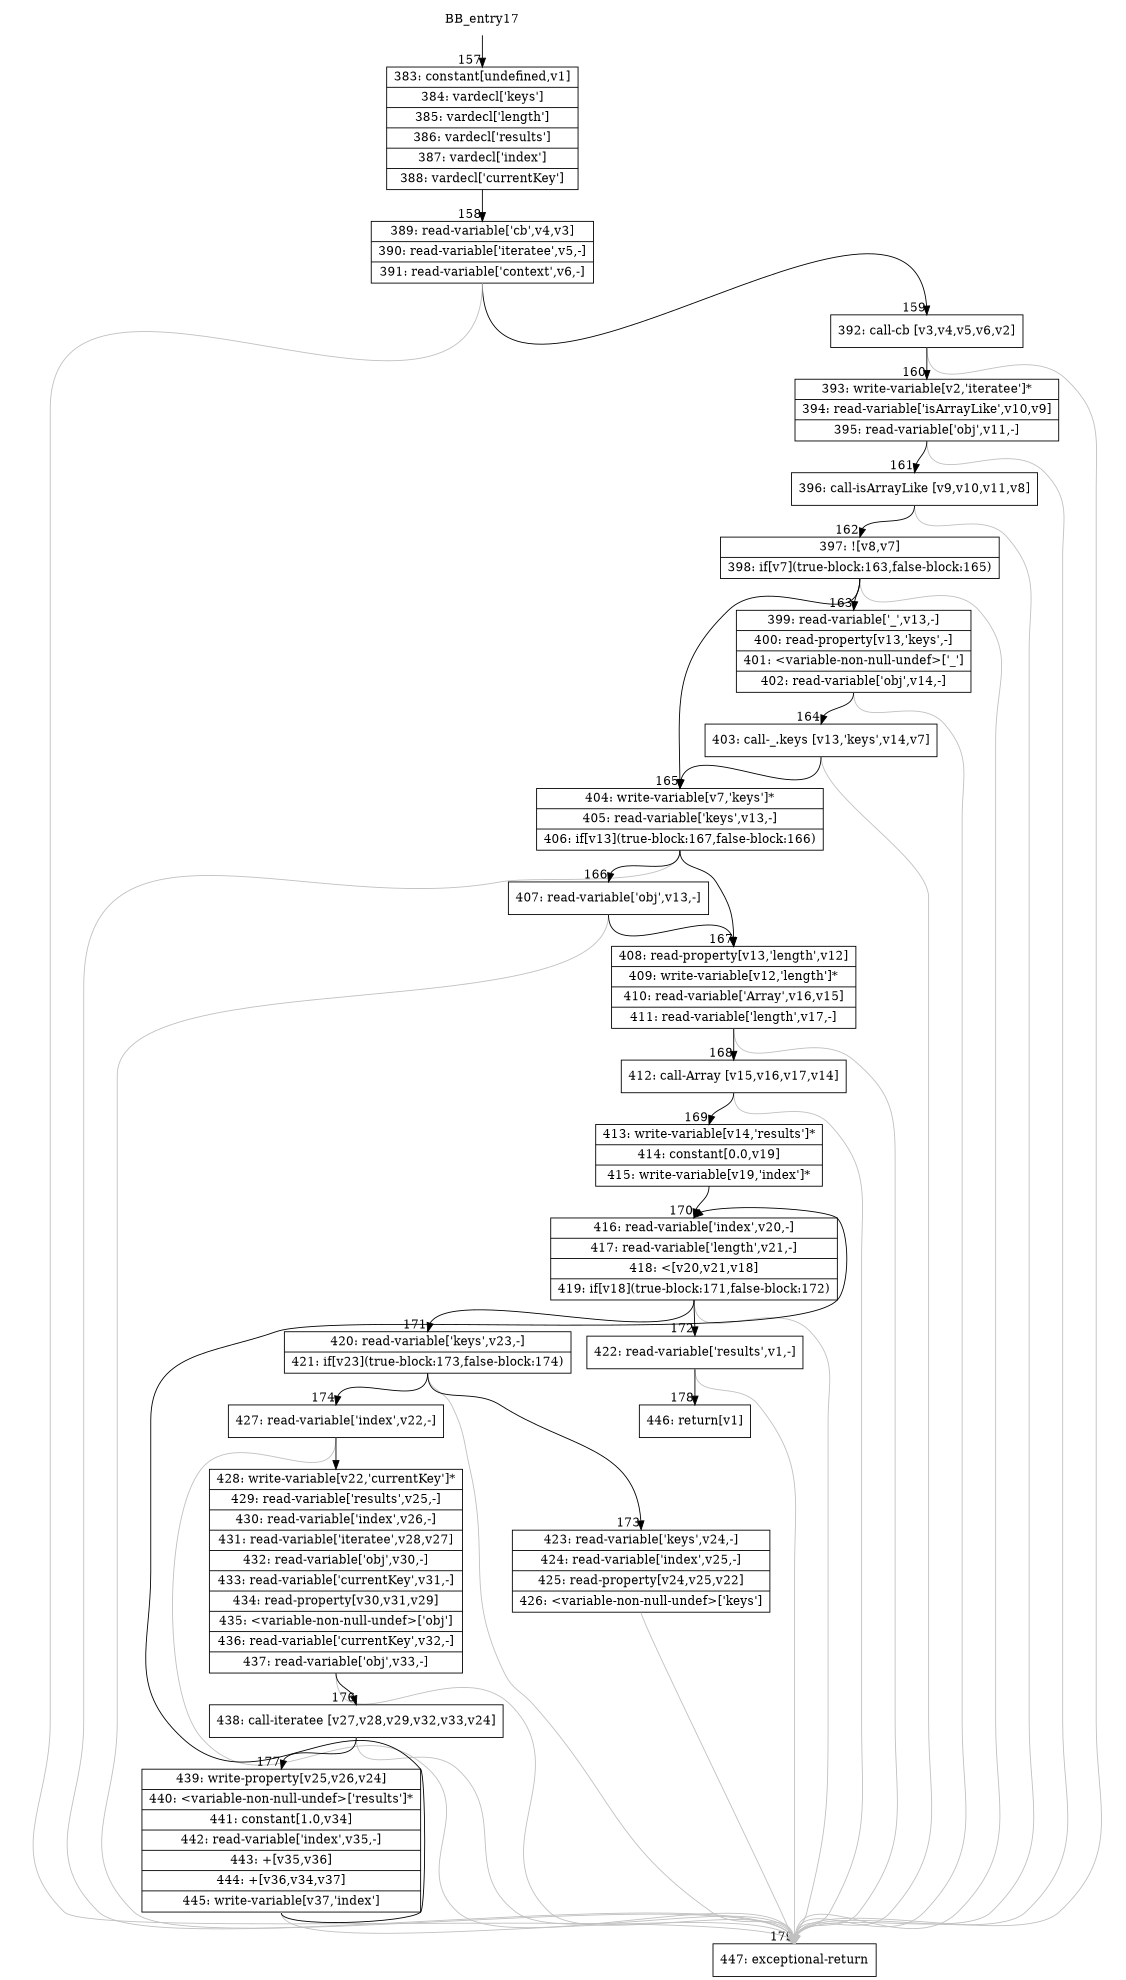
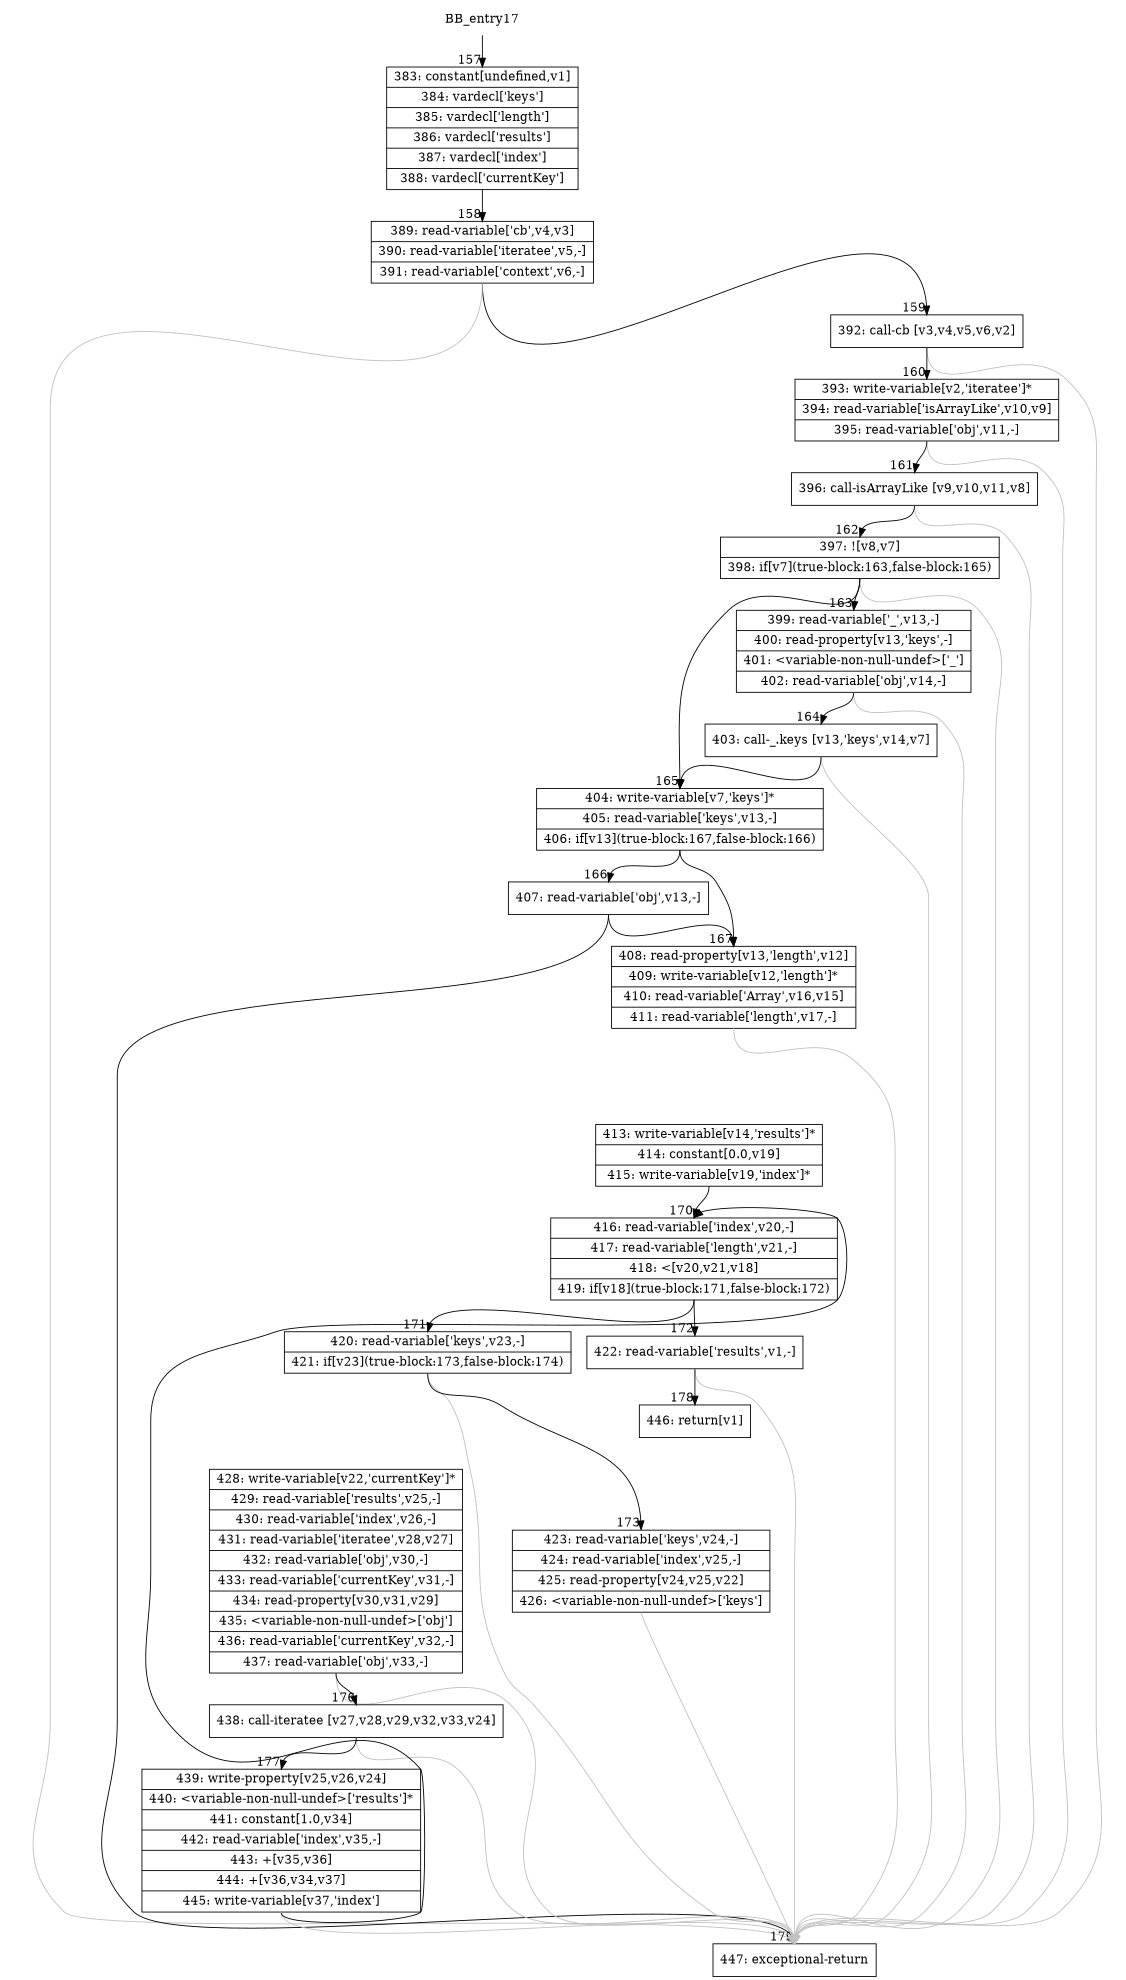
(734, 1076) -> none
(336, 1421) -> none
(84, 1466) -> none
(117, 1559) -> (117, 1559)
(828, 1566) -> none
